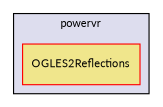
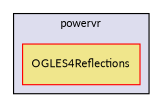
(81, 64) -> (81, 64)
